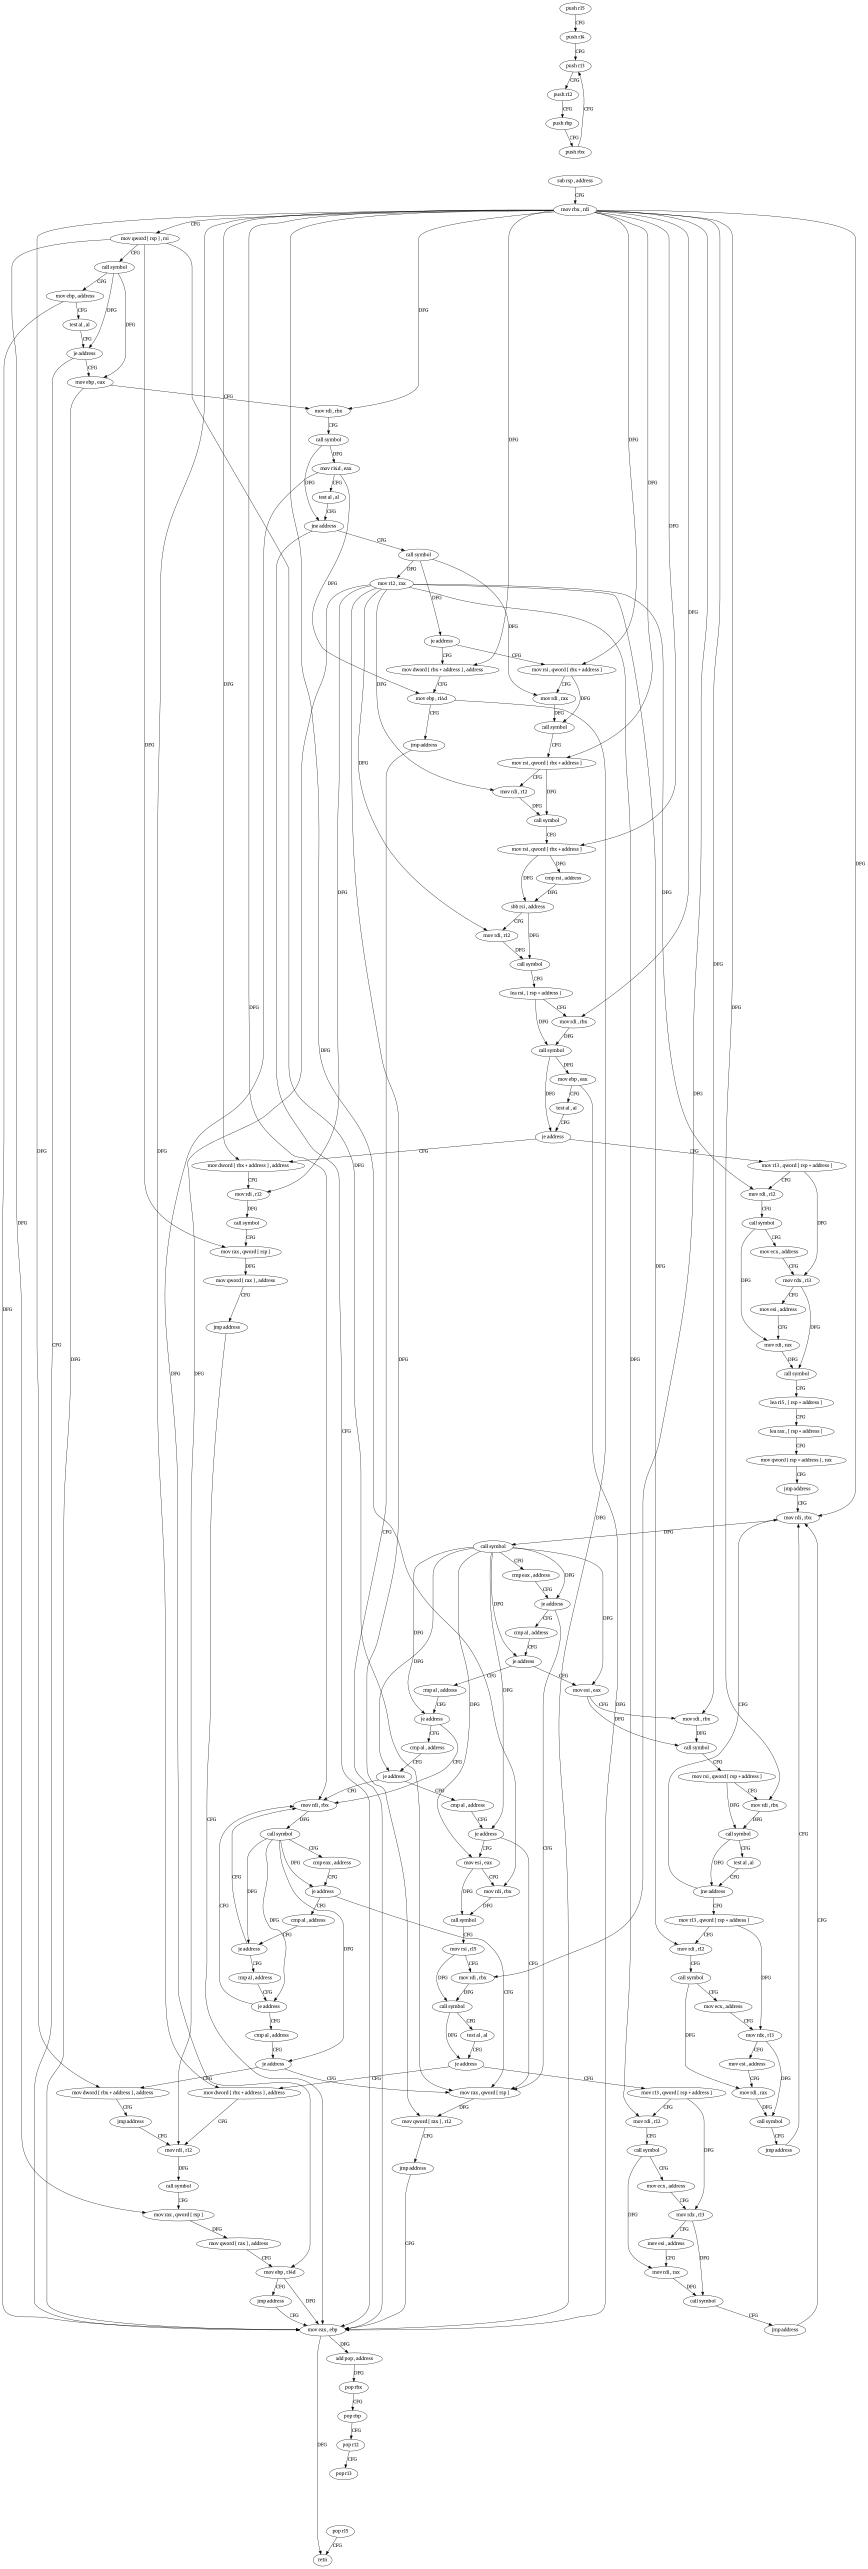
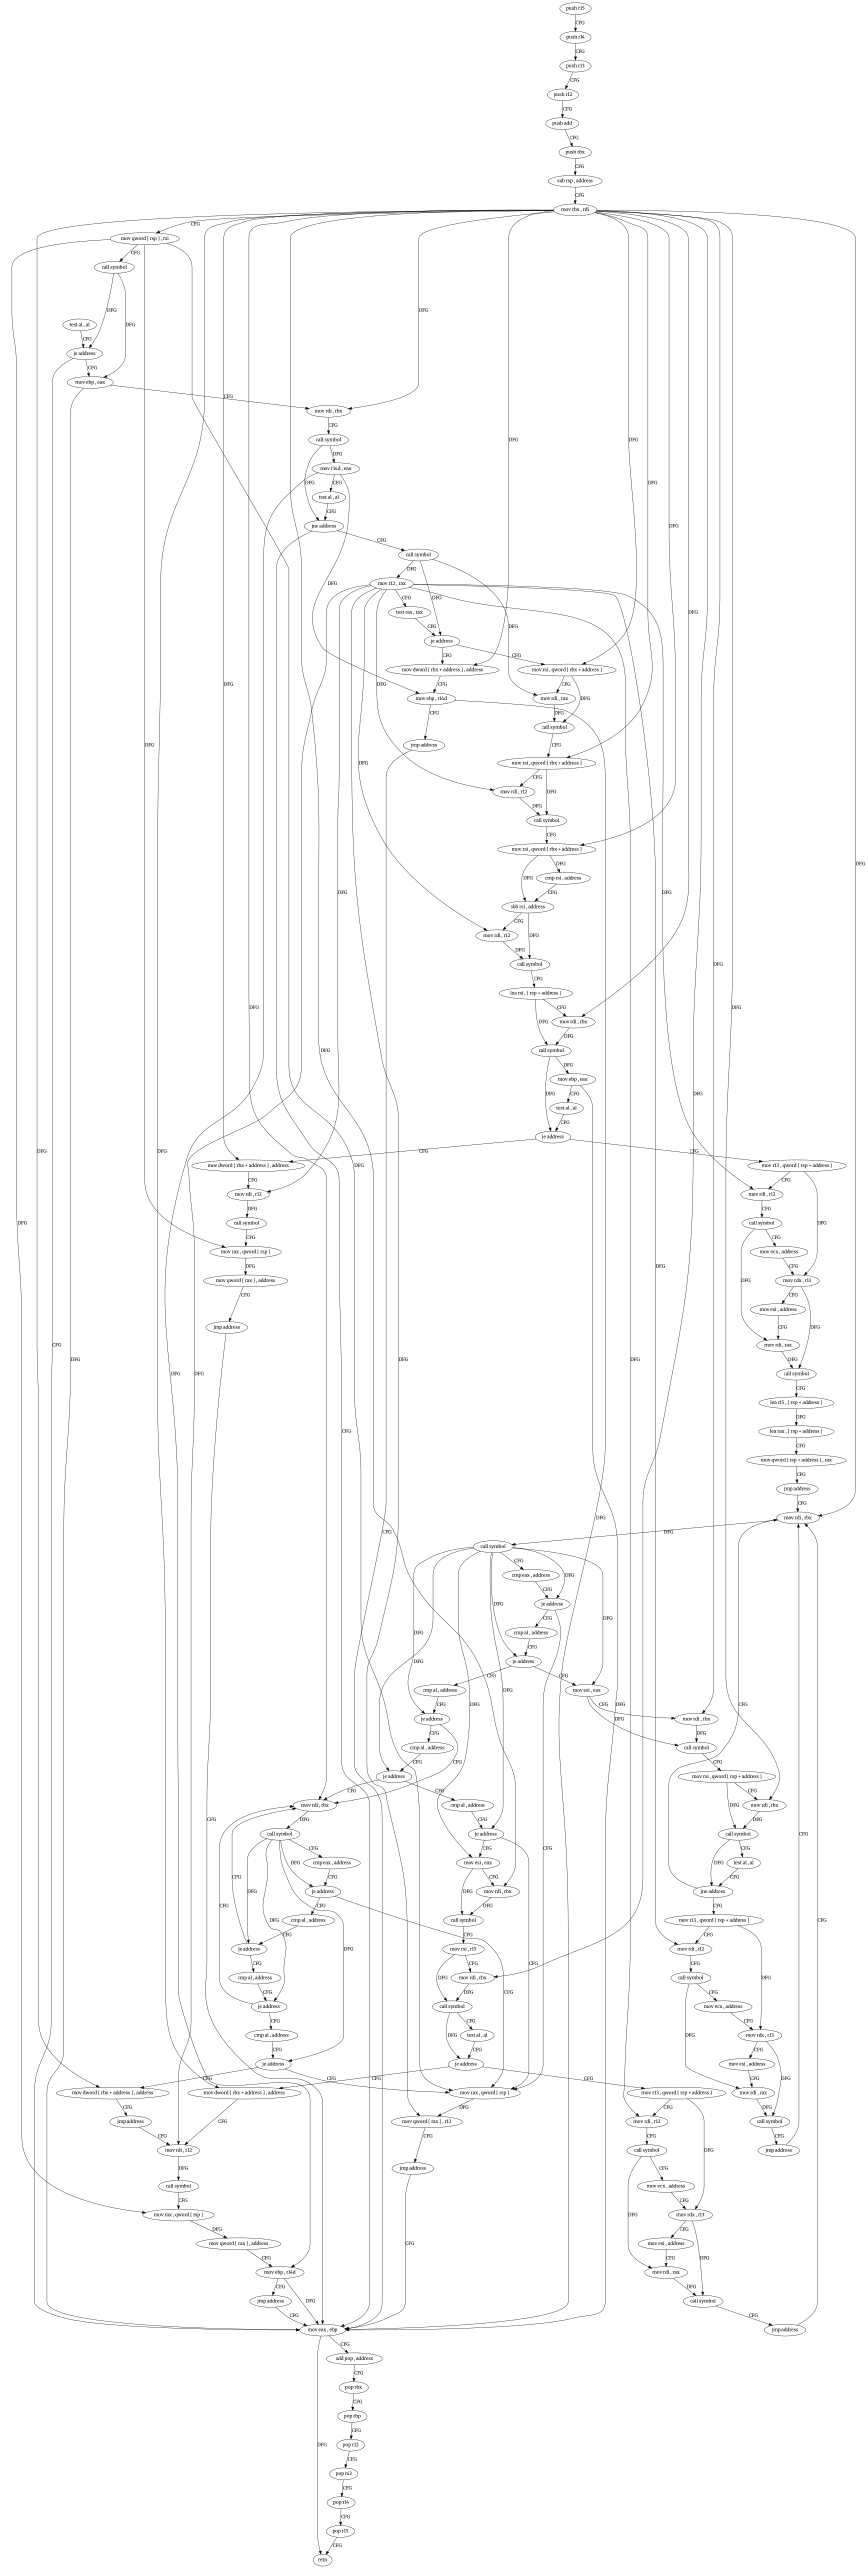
(584, 111) -> (575, 165)
(562, 124) -> (562, 124)
(75, 296) -> none
none -> (410, 613)
(553, 893) -> (553, 893)
(801, 1417) -> (801, 1417)
(345, 2344) -> (345, 2344)
(359, 2373) -> (359, 2373)
(344, 2474) -> (344, 2474)
none -> (341, 2503)
